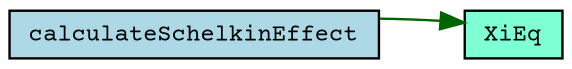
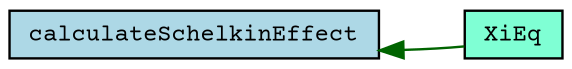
(410, 19) -> (434, 49)
